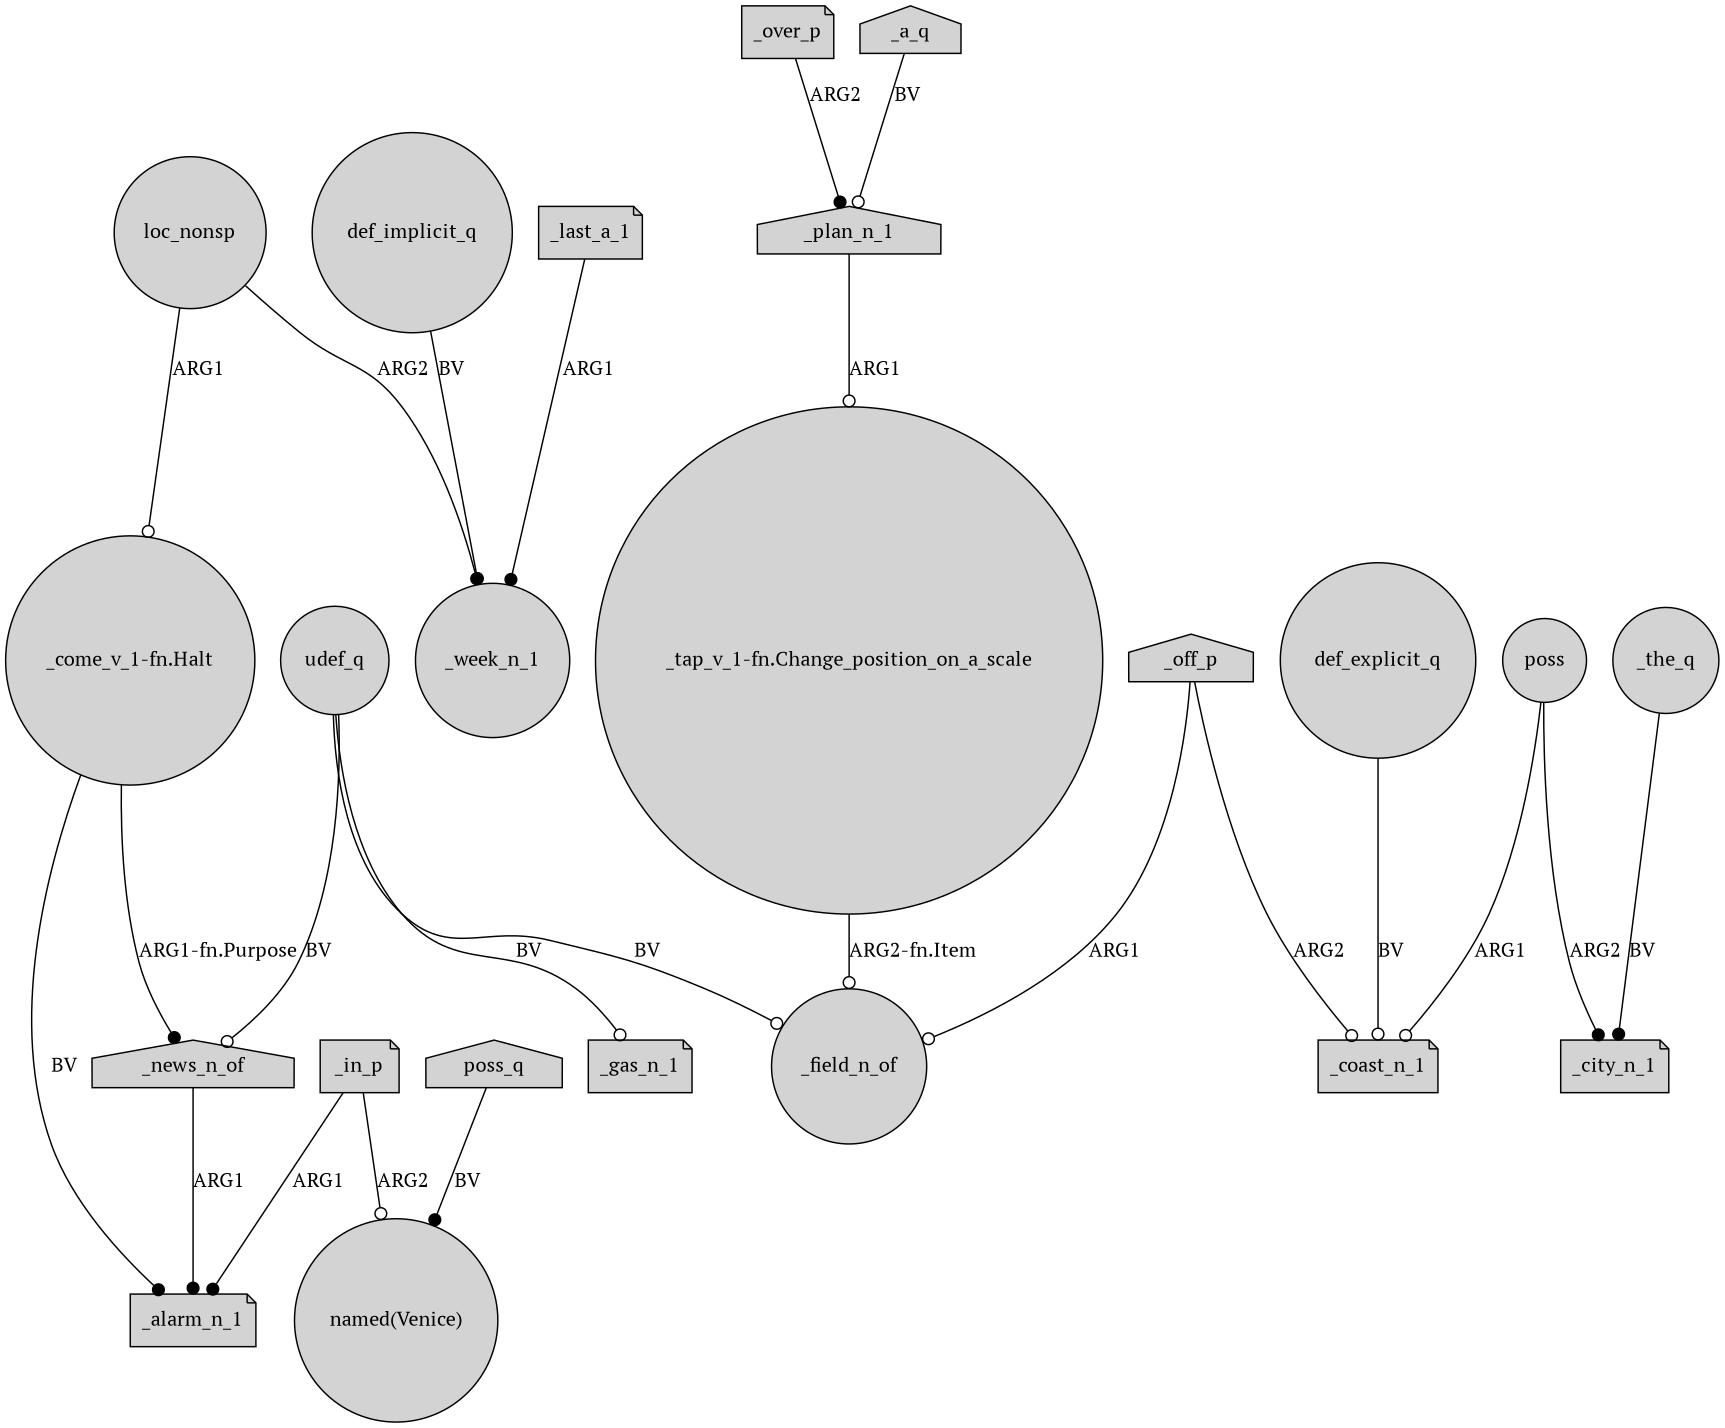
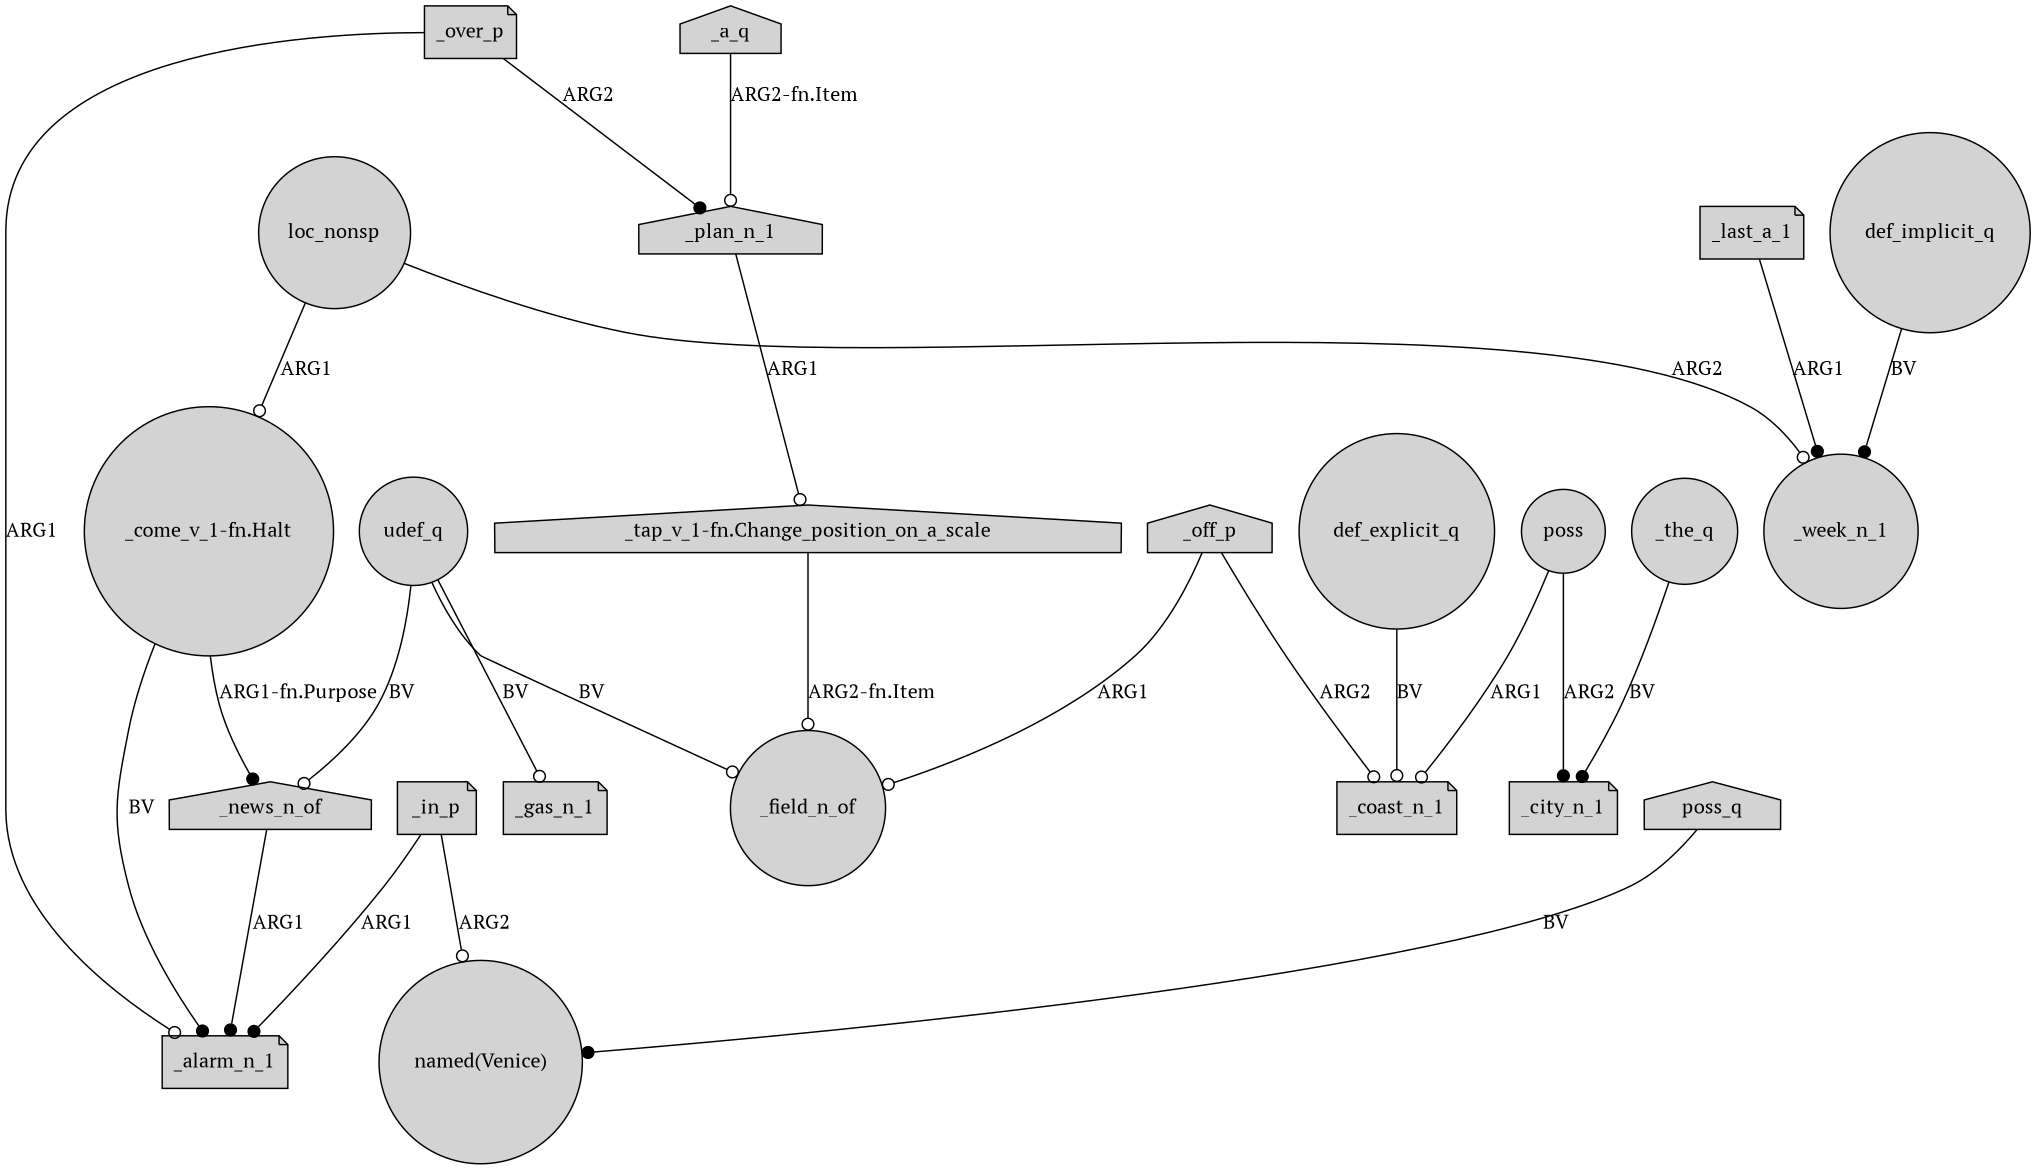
(908, 96) -> (795, 96)
none -> (6, 409)
(849, 660) -> (808, 531)
